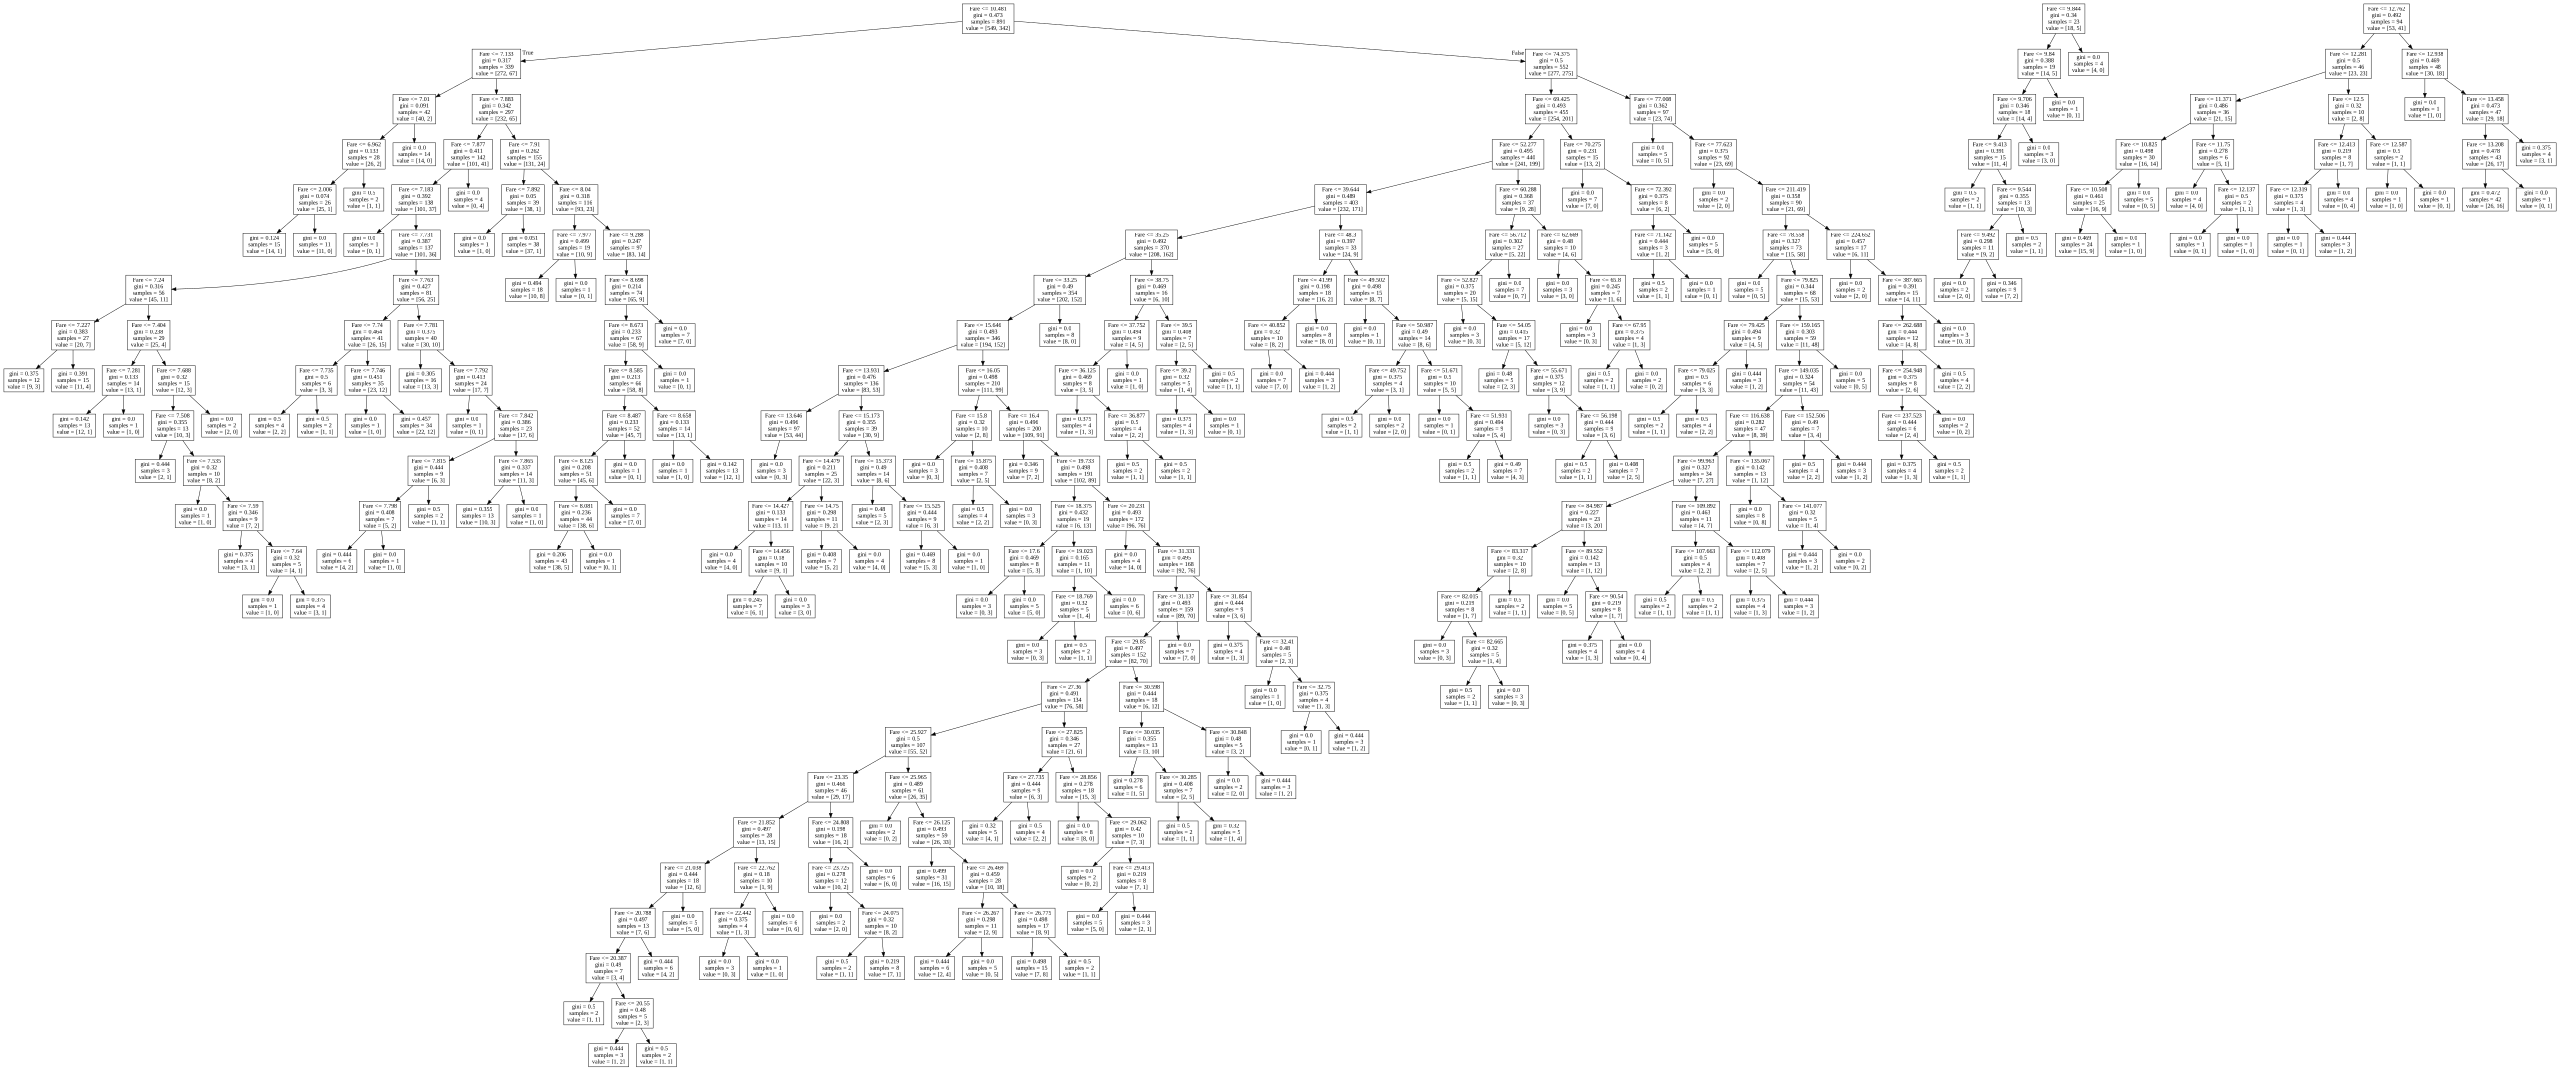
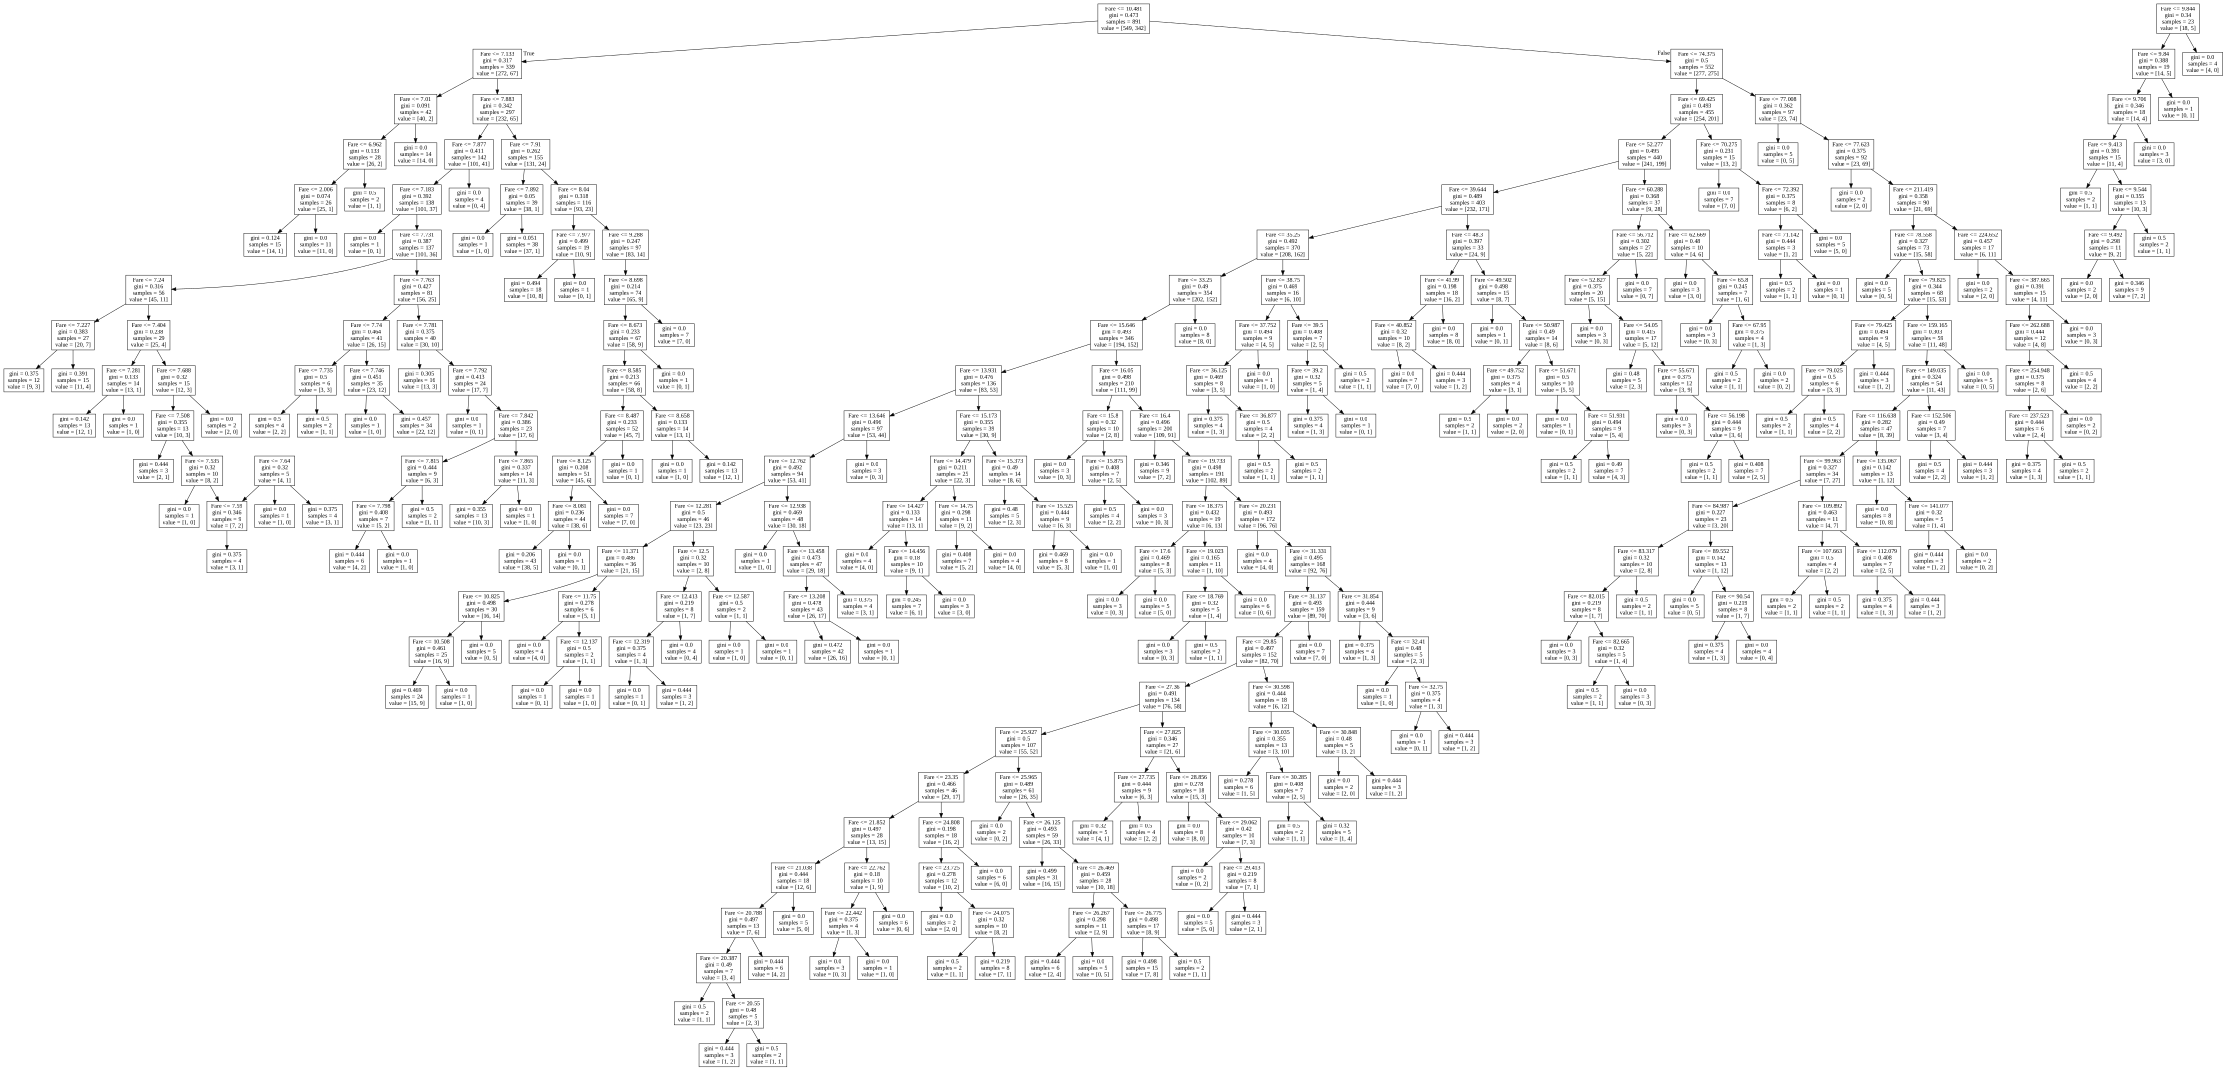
none -> (829, 447)
(263, 537) -> (252, 492)
